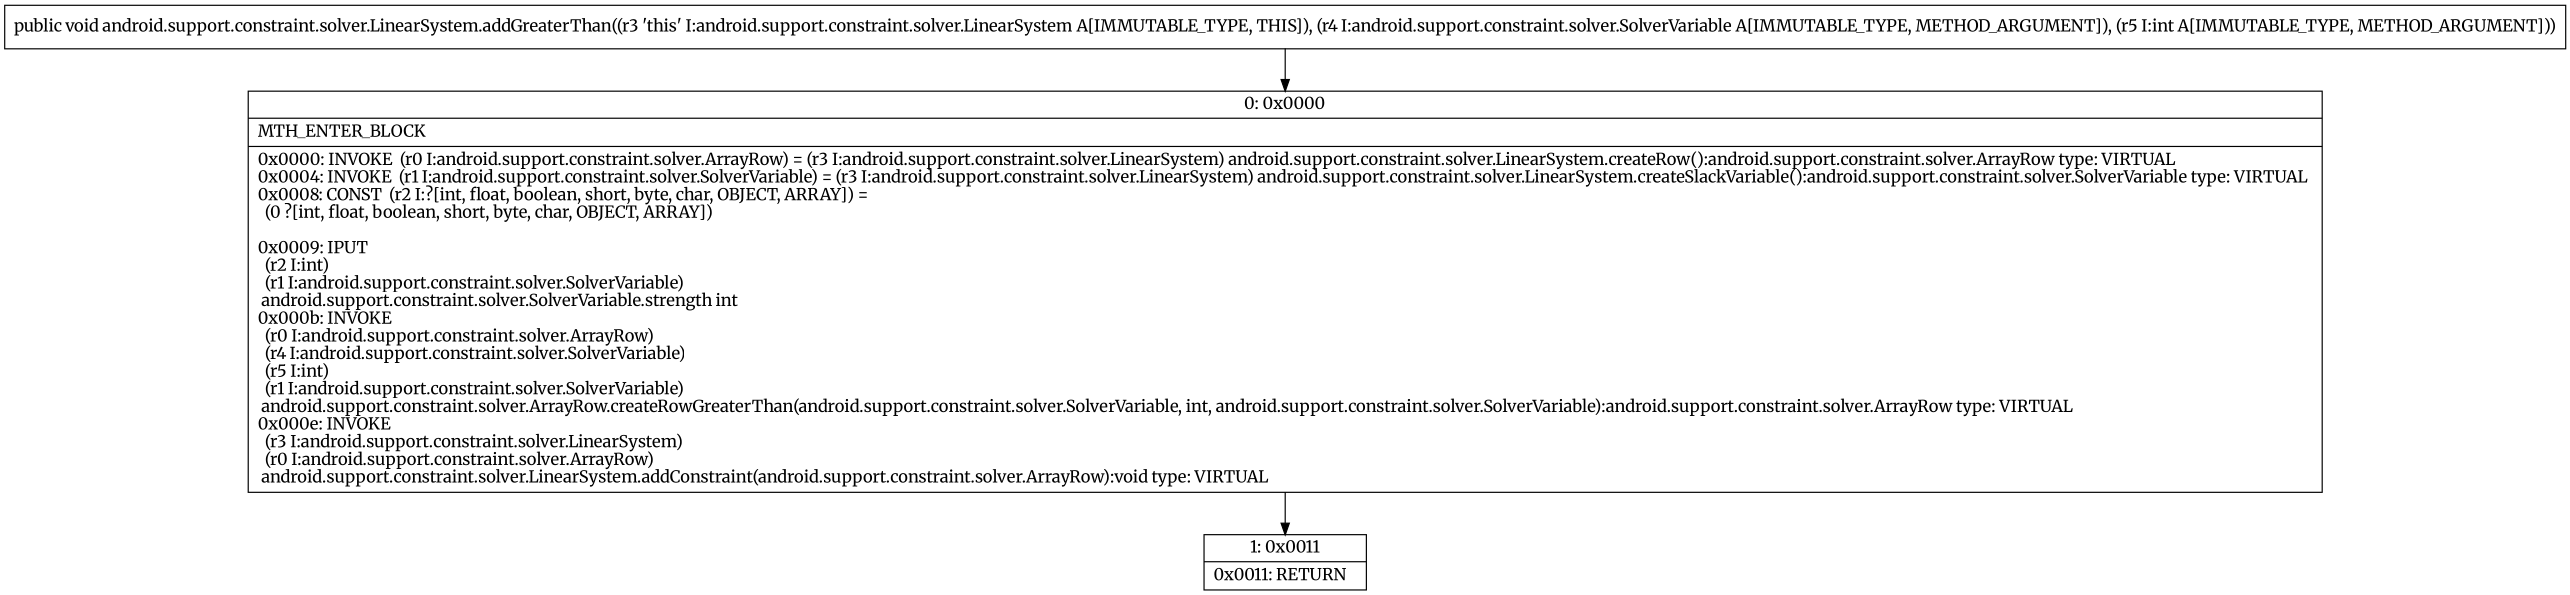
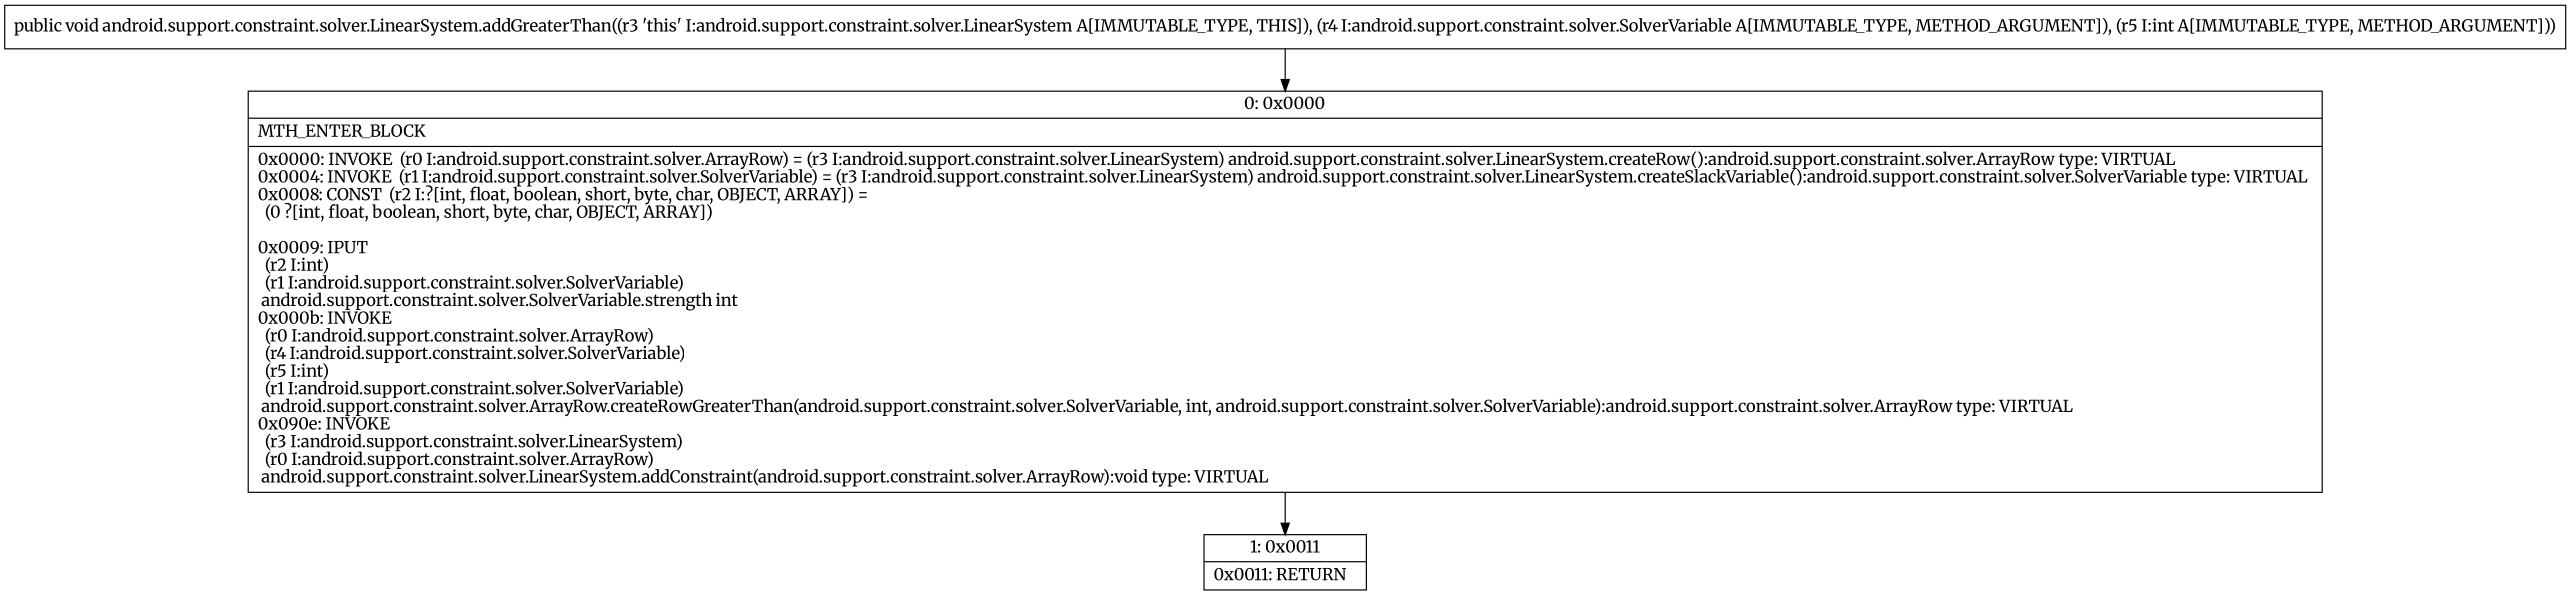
(328, 425) -> (328, 425)
